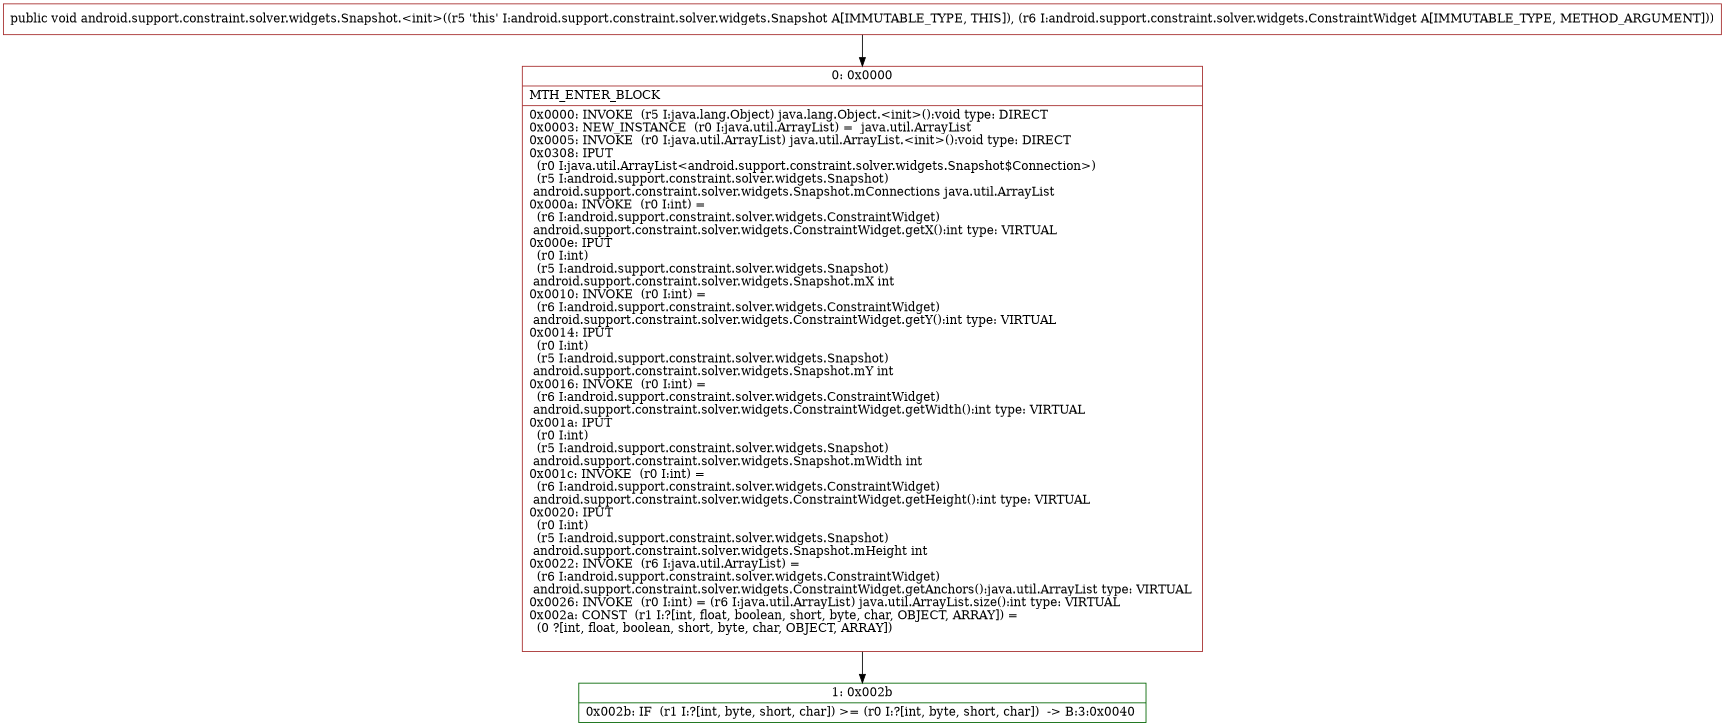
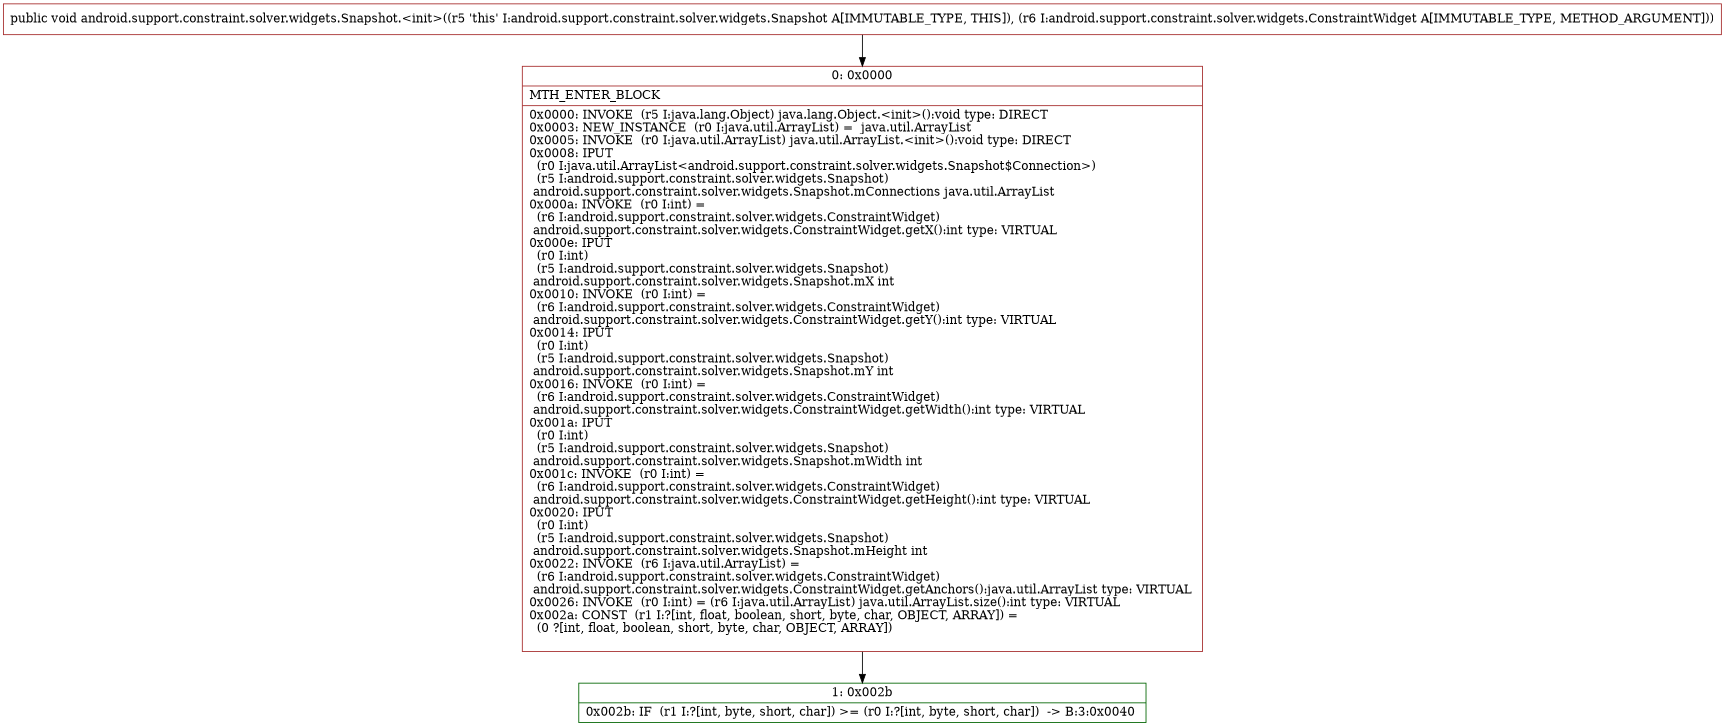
(575, 154) -> (575, 154)
